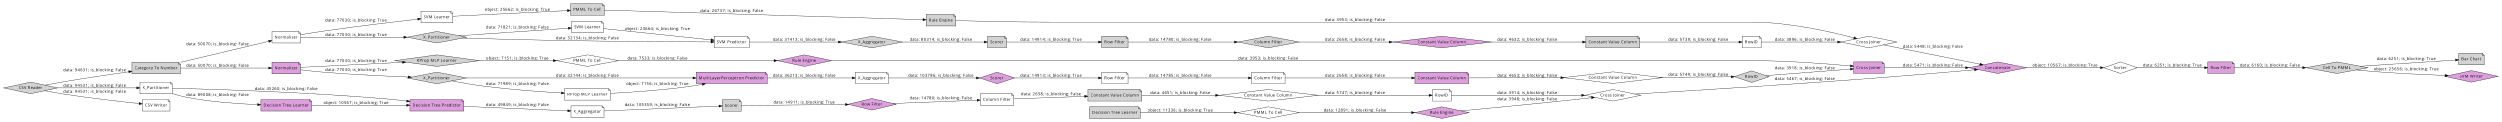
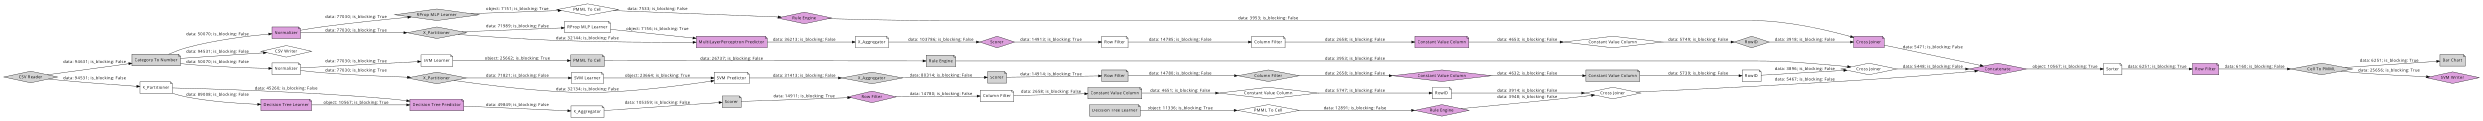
(2120, 68) -> (2113, 69)
(2406, 69) -> (2389, 70)
(92, 98) -> (222, 56)
(156, 105) -> (286, 51)
